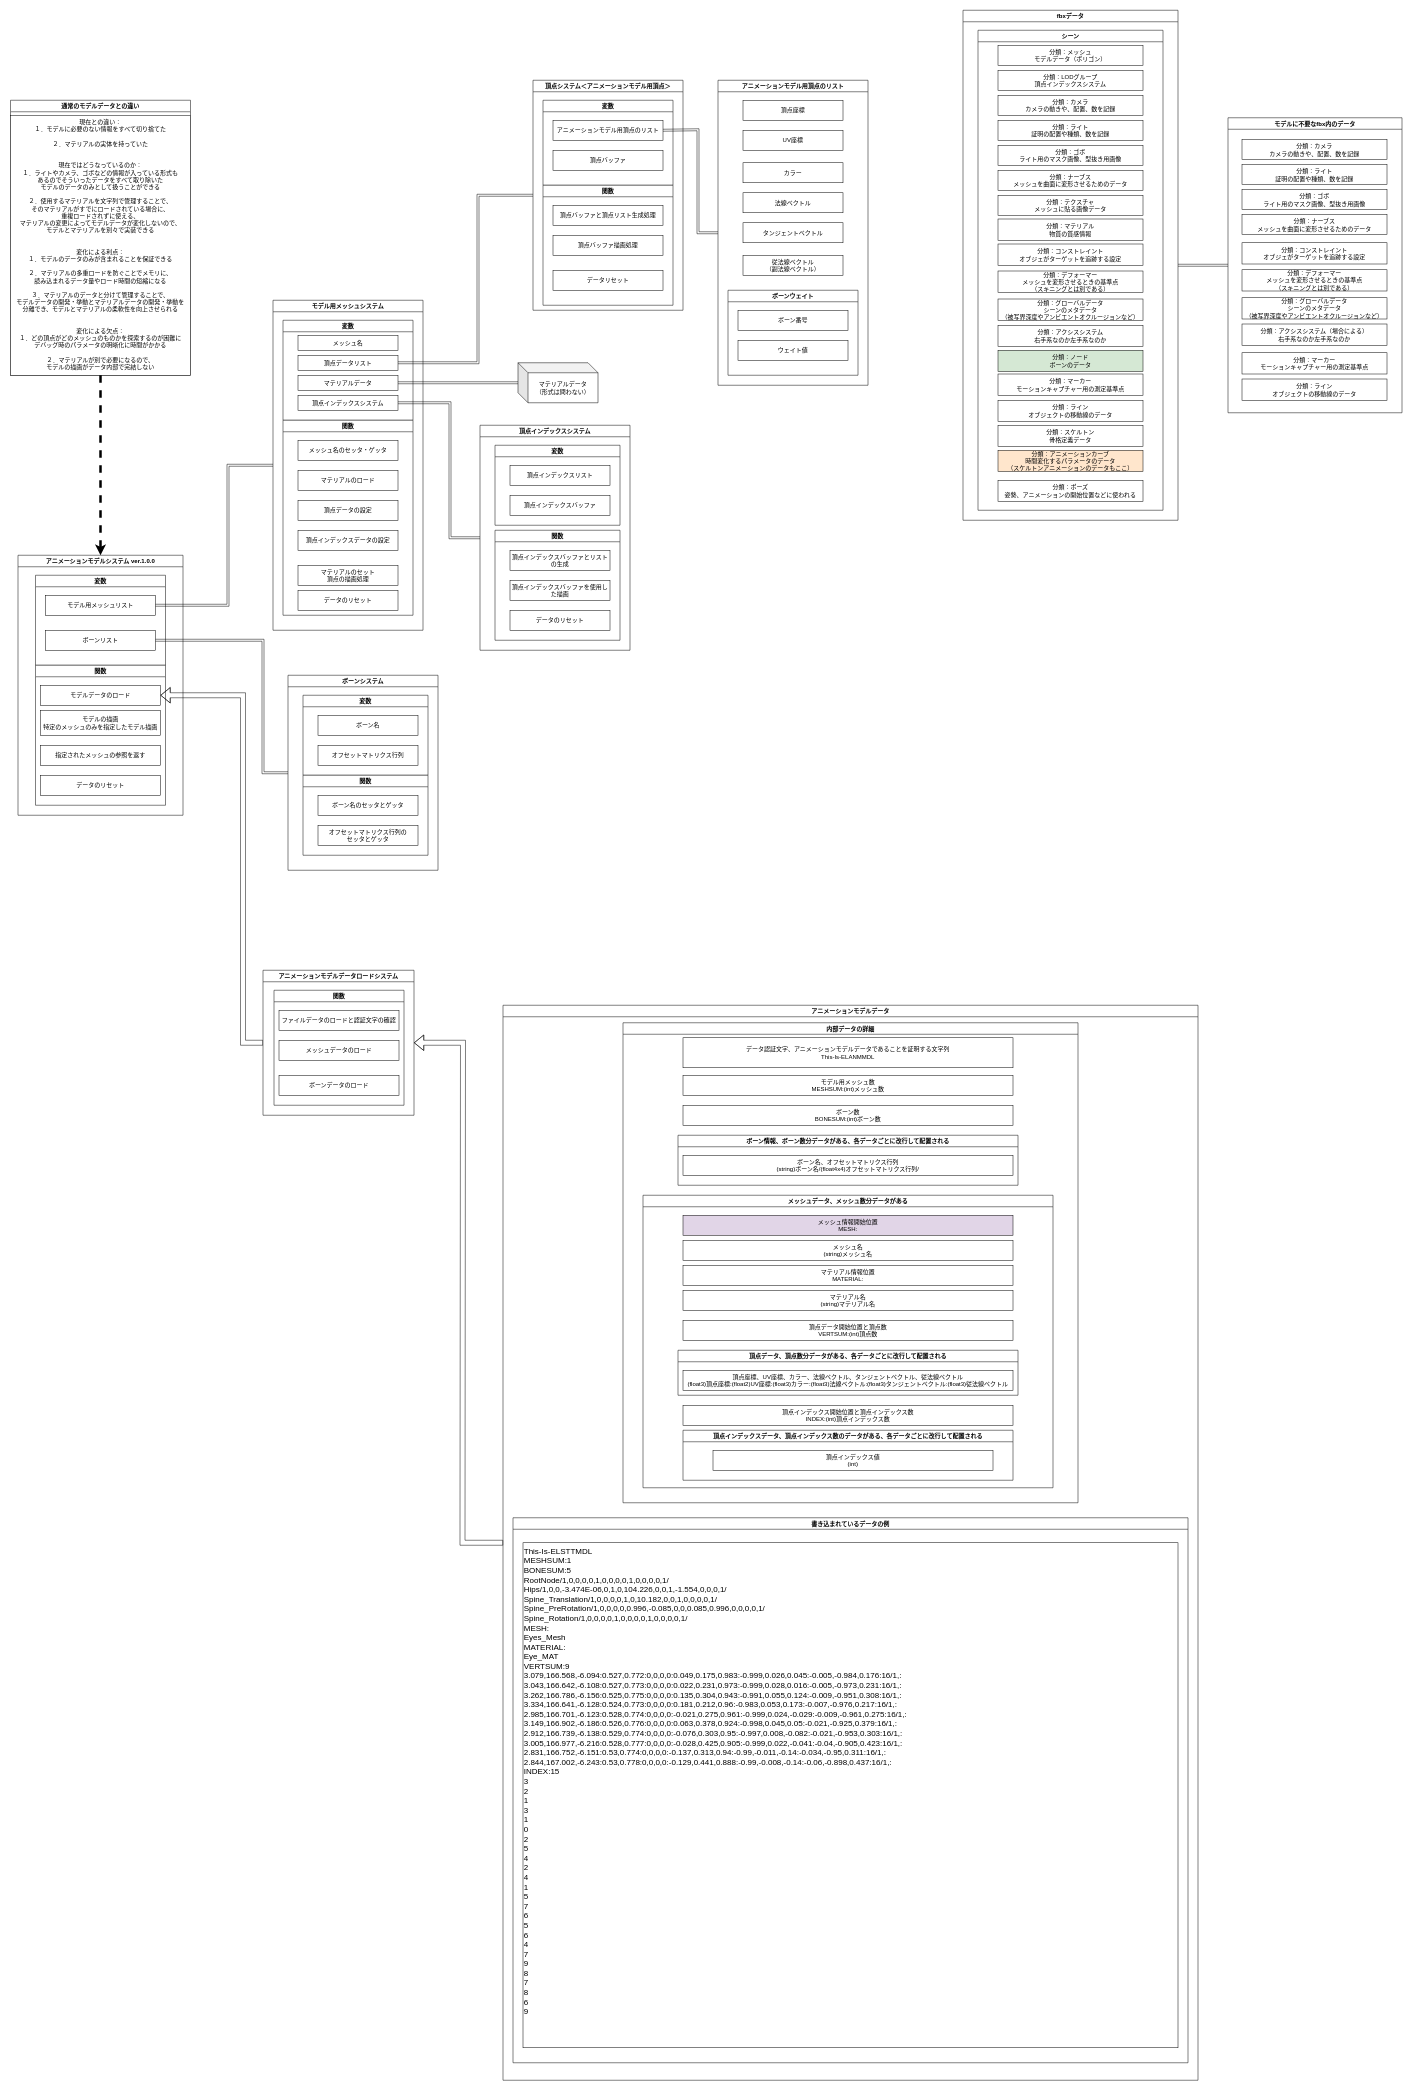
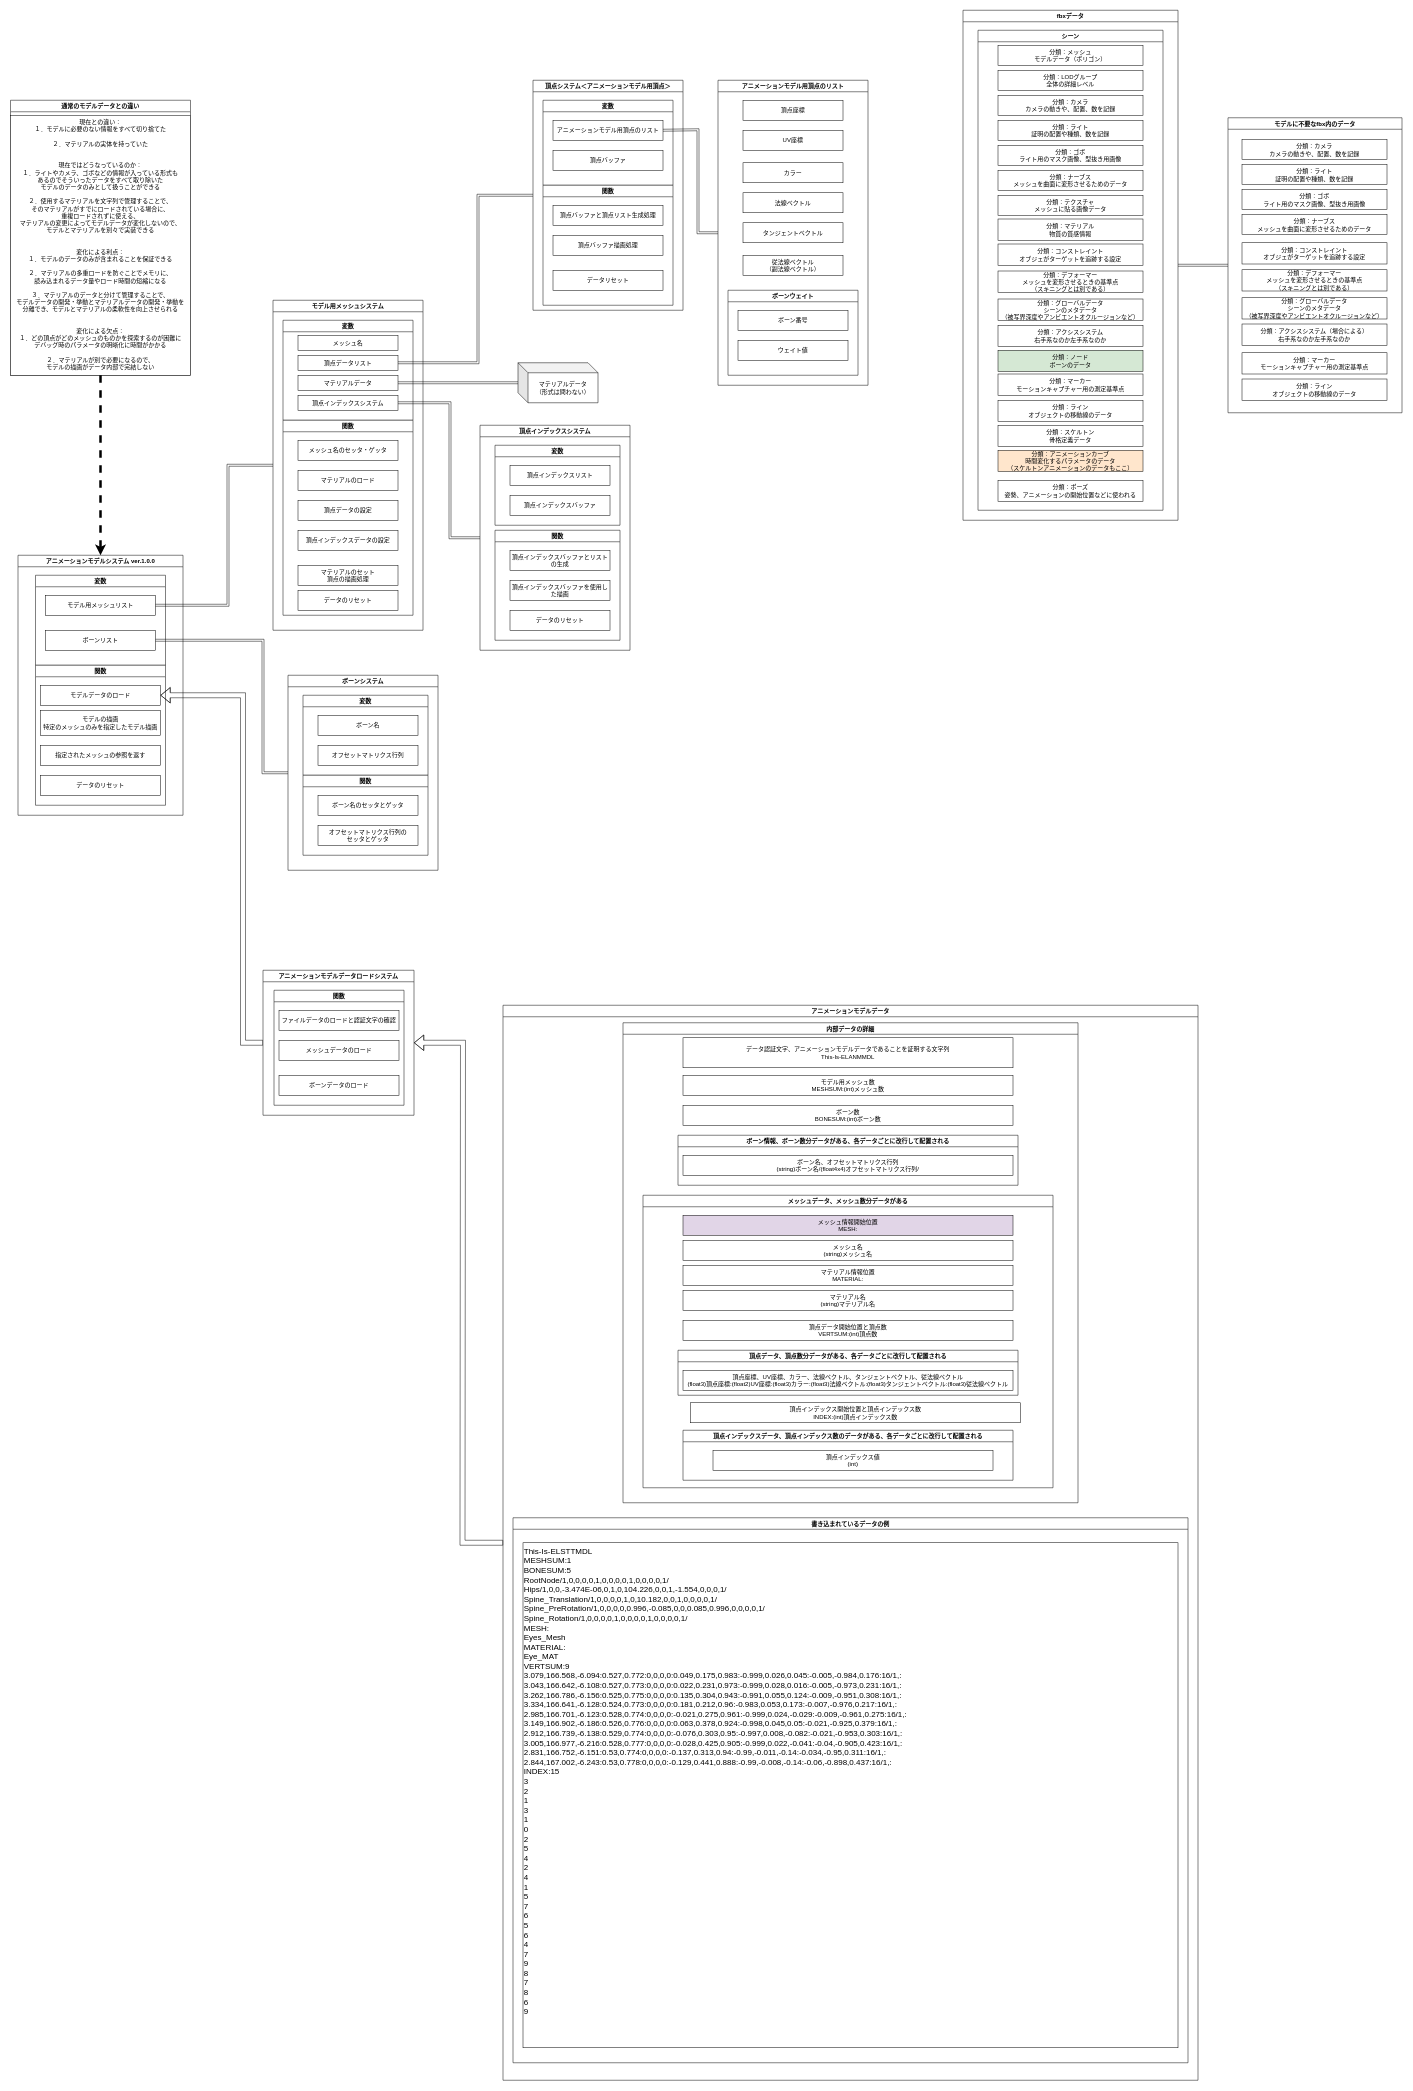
(1070, 80) -> (1070, 80)
(848, 1415) -> (855, 1413)
